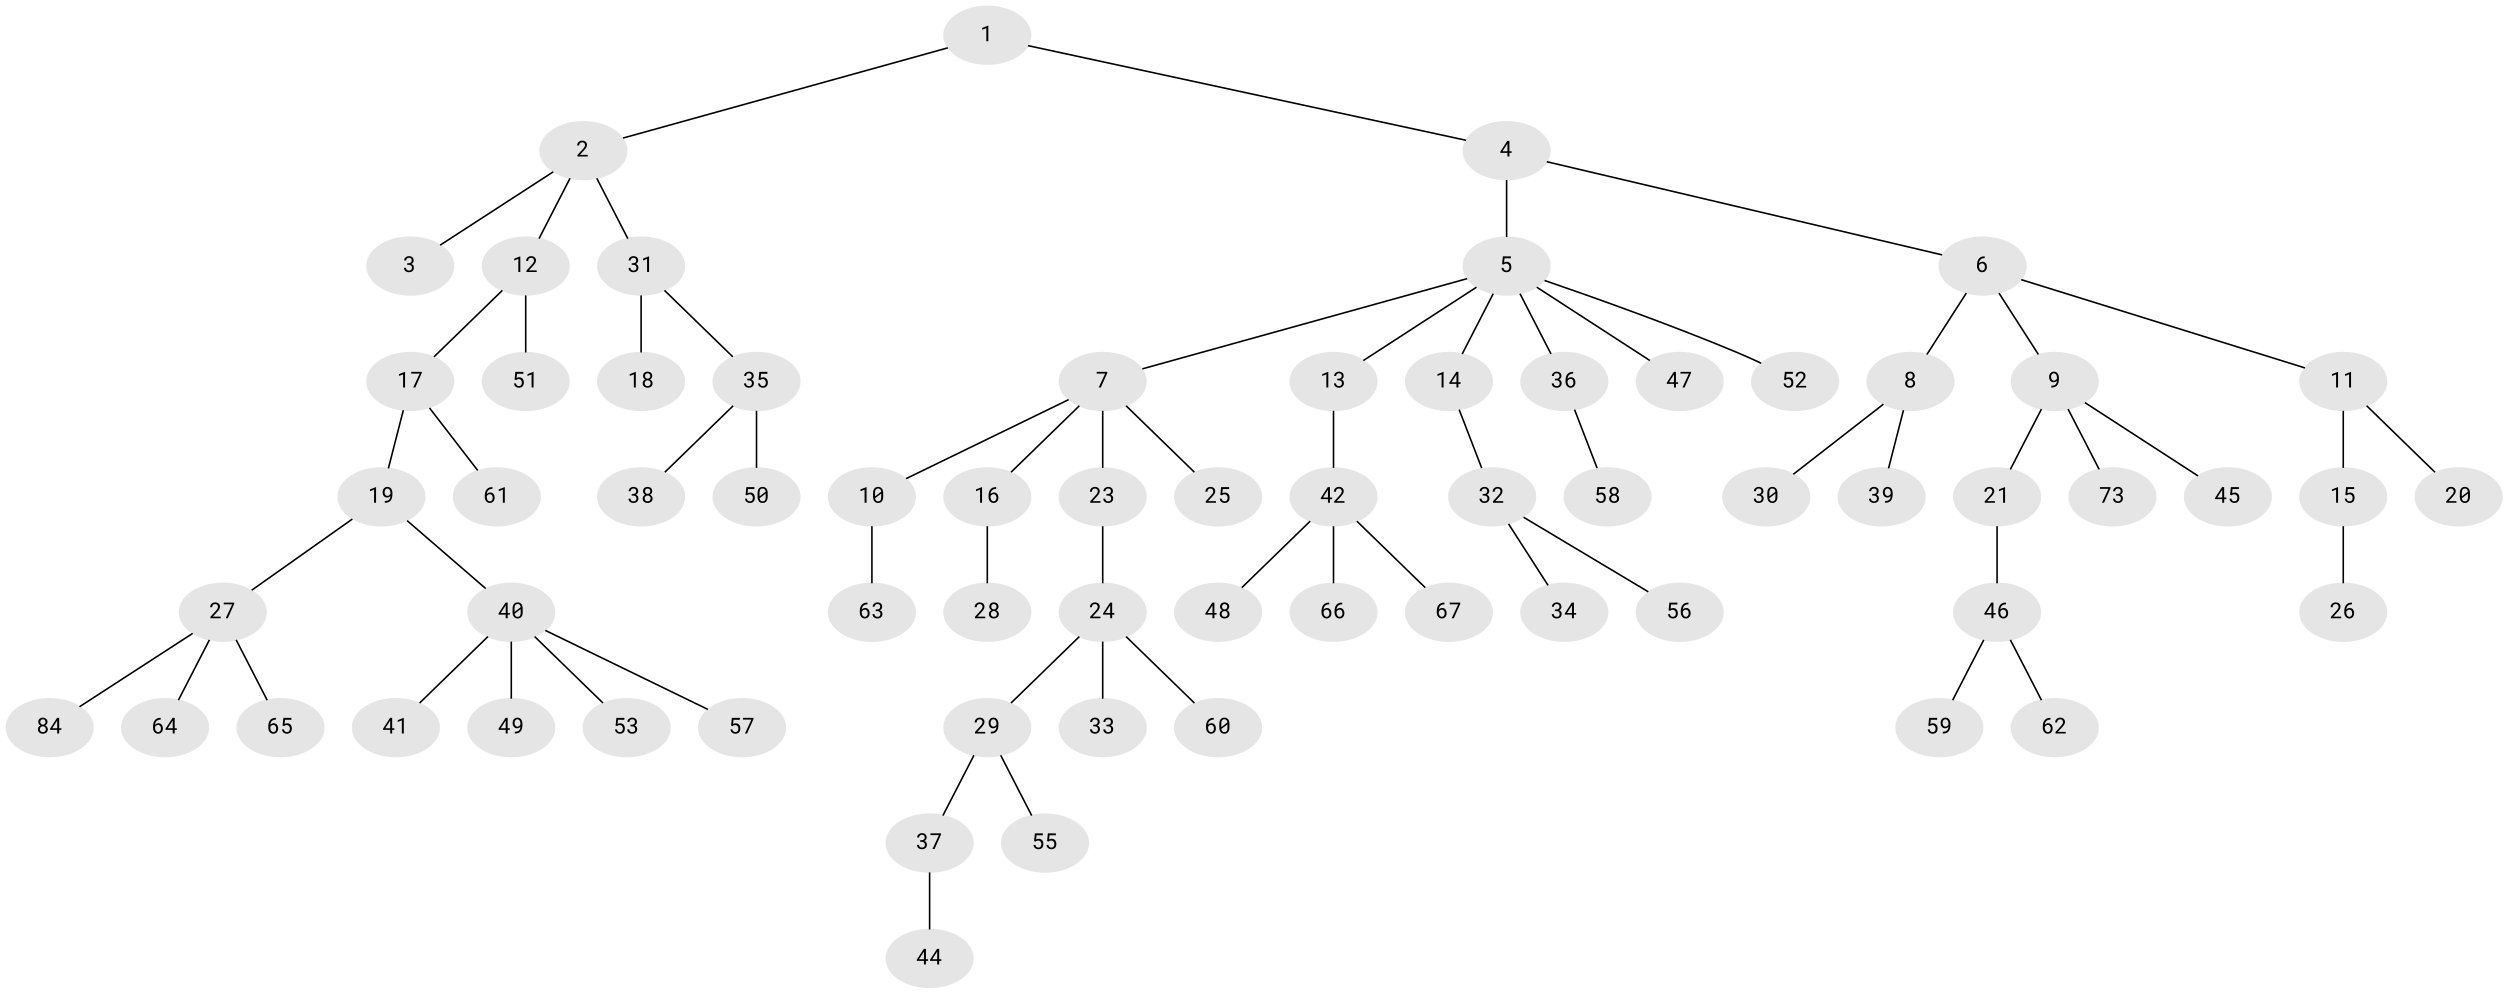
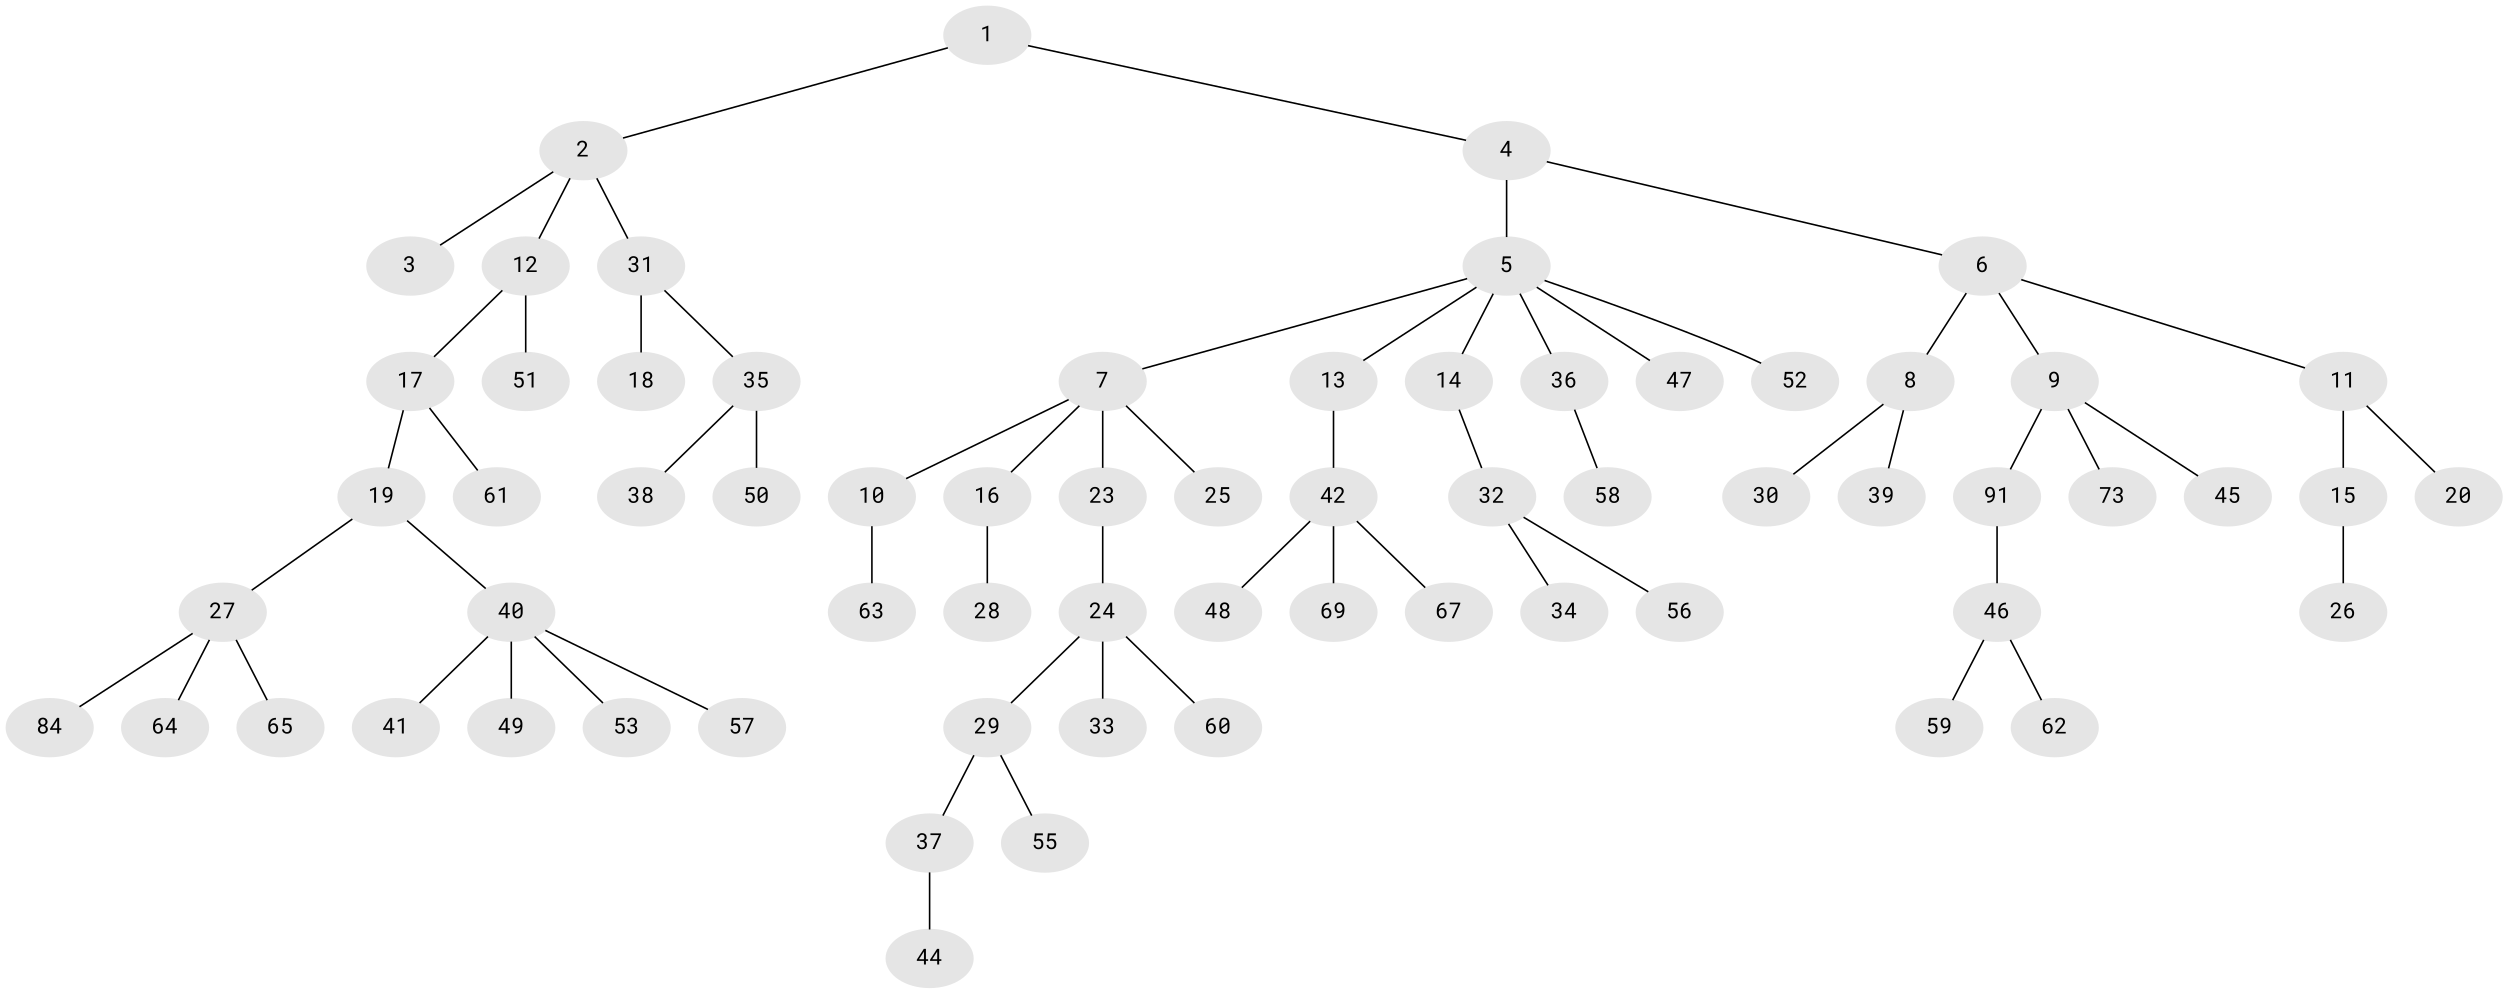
(1997, 497) -> (1997, 497)
(1334, 612) -> (1334, 612)
